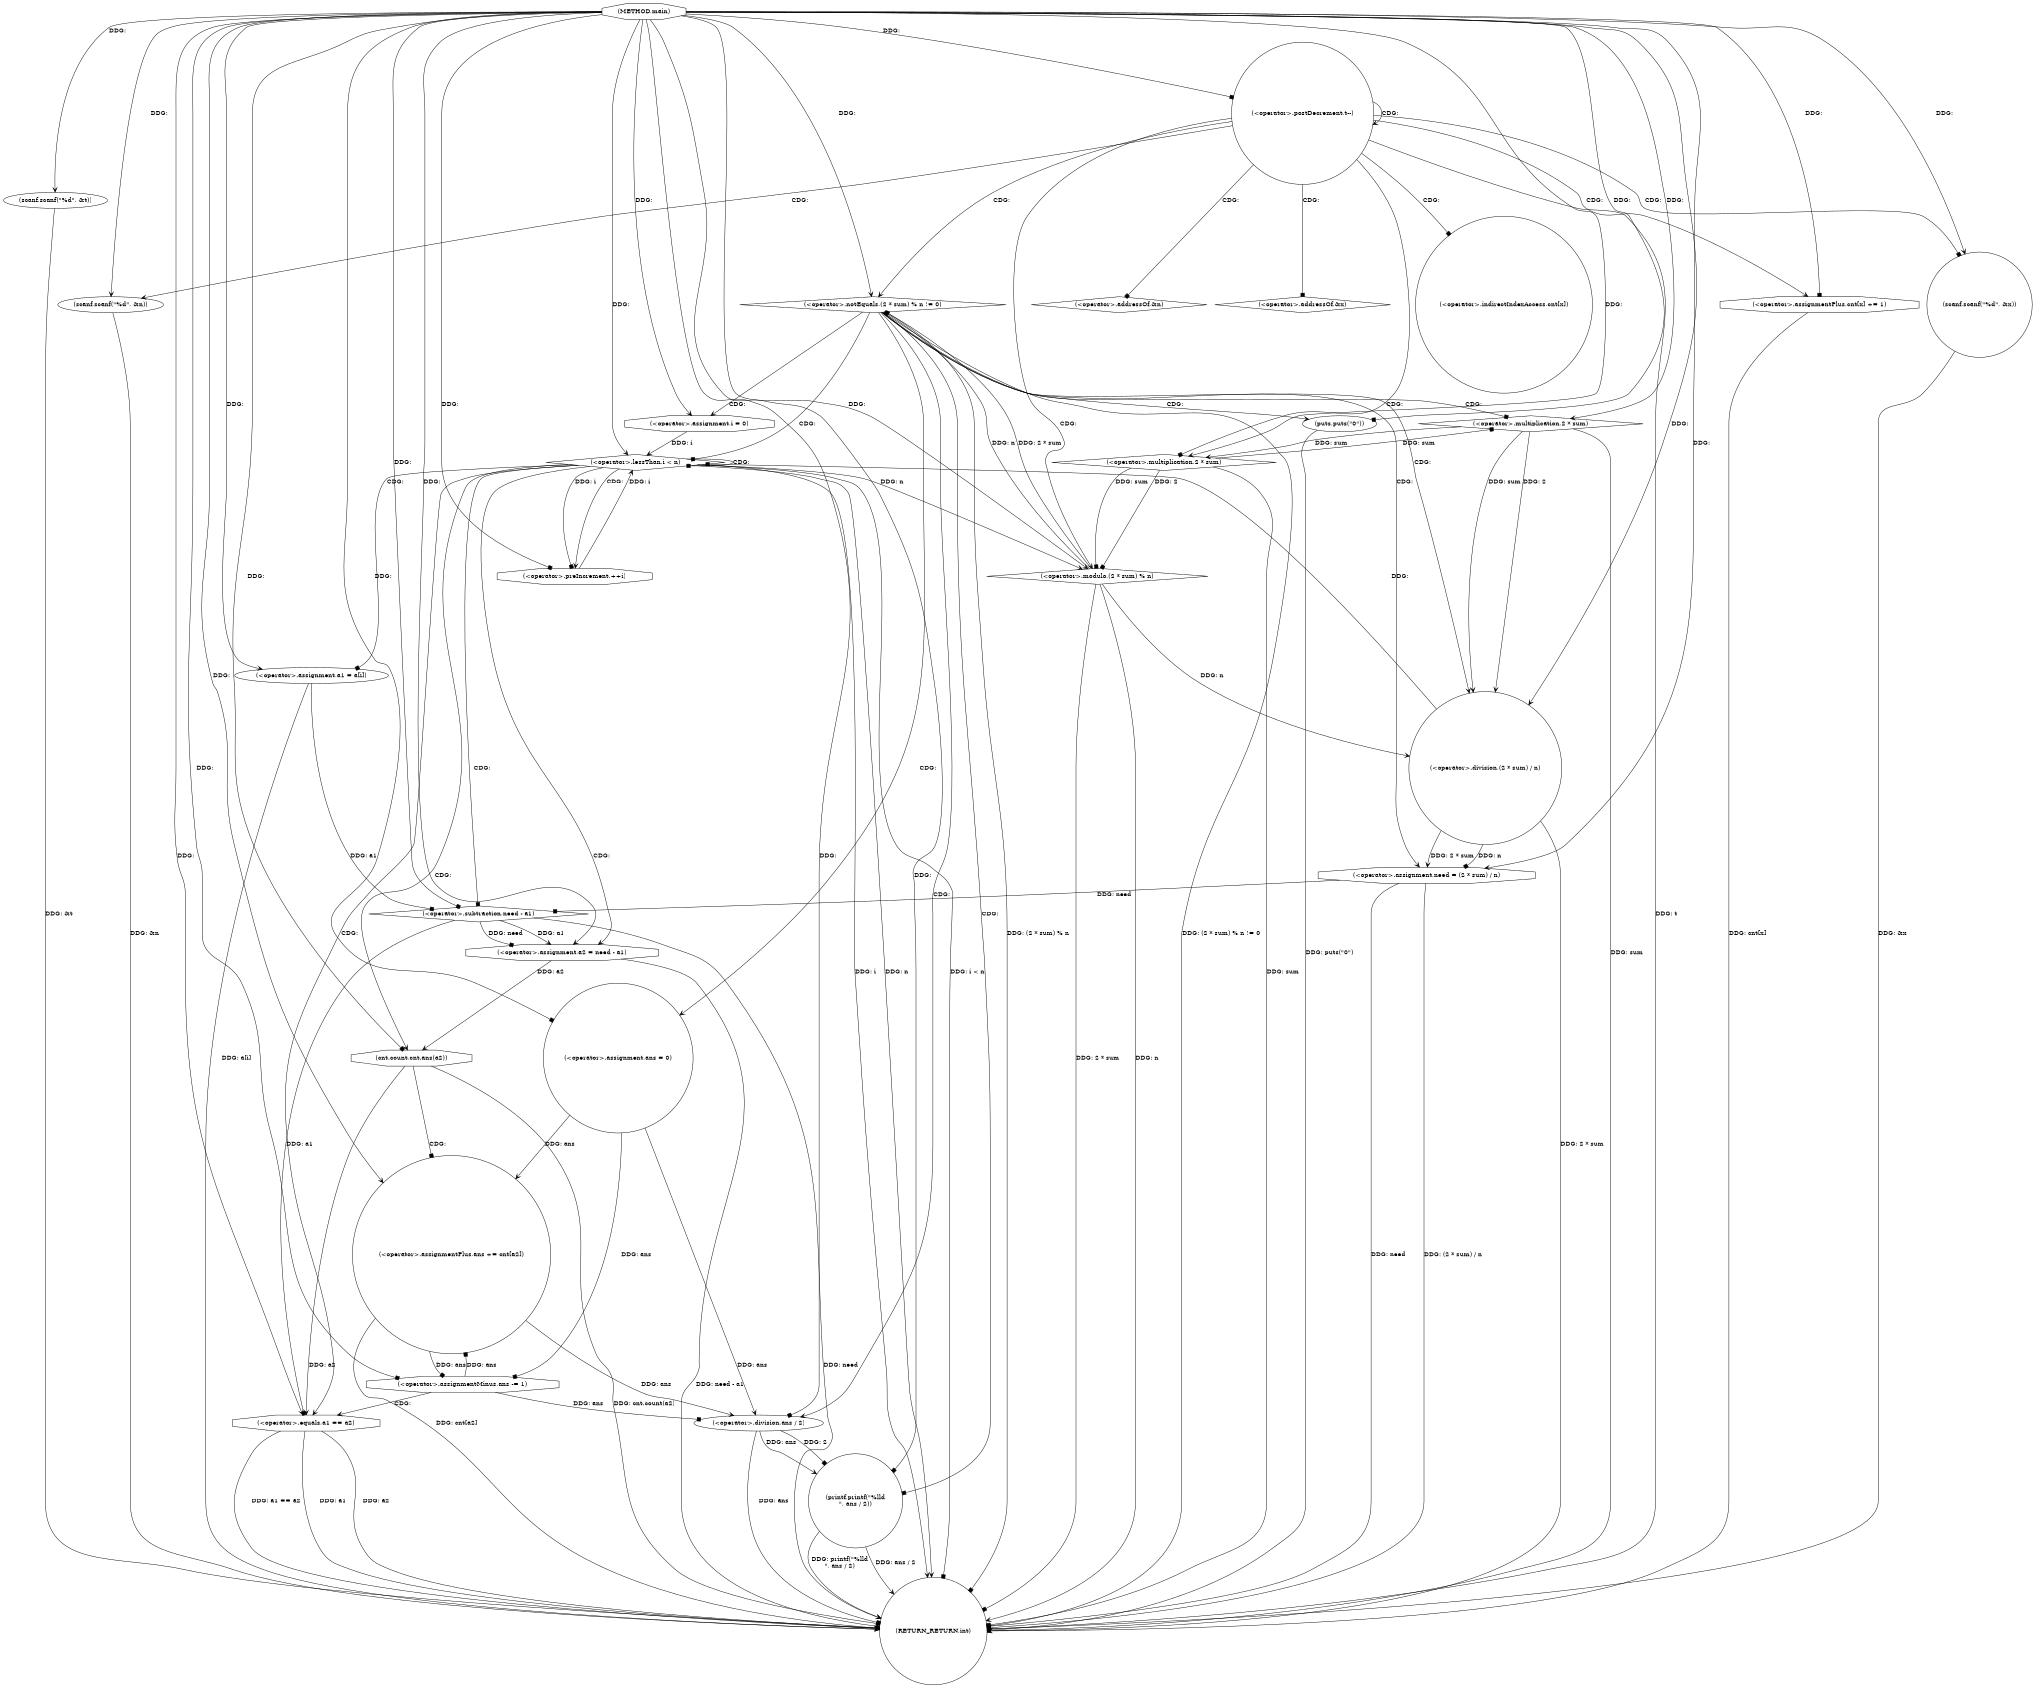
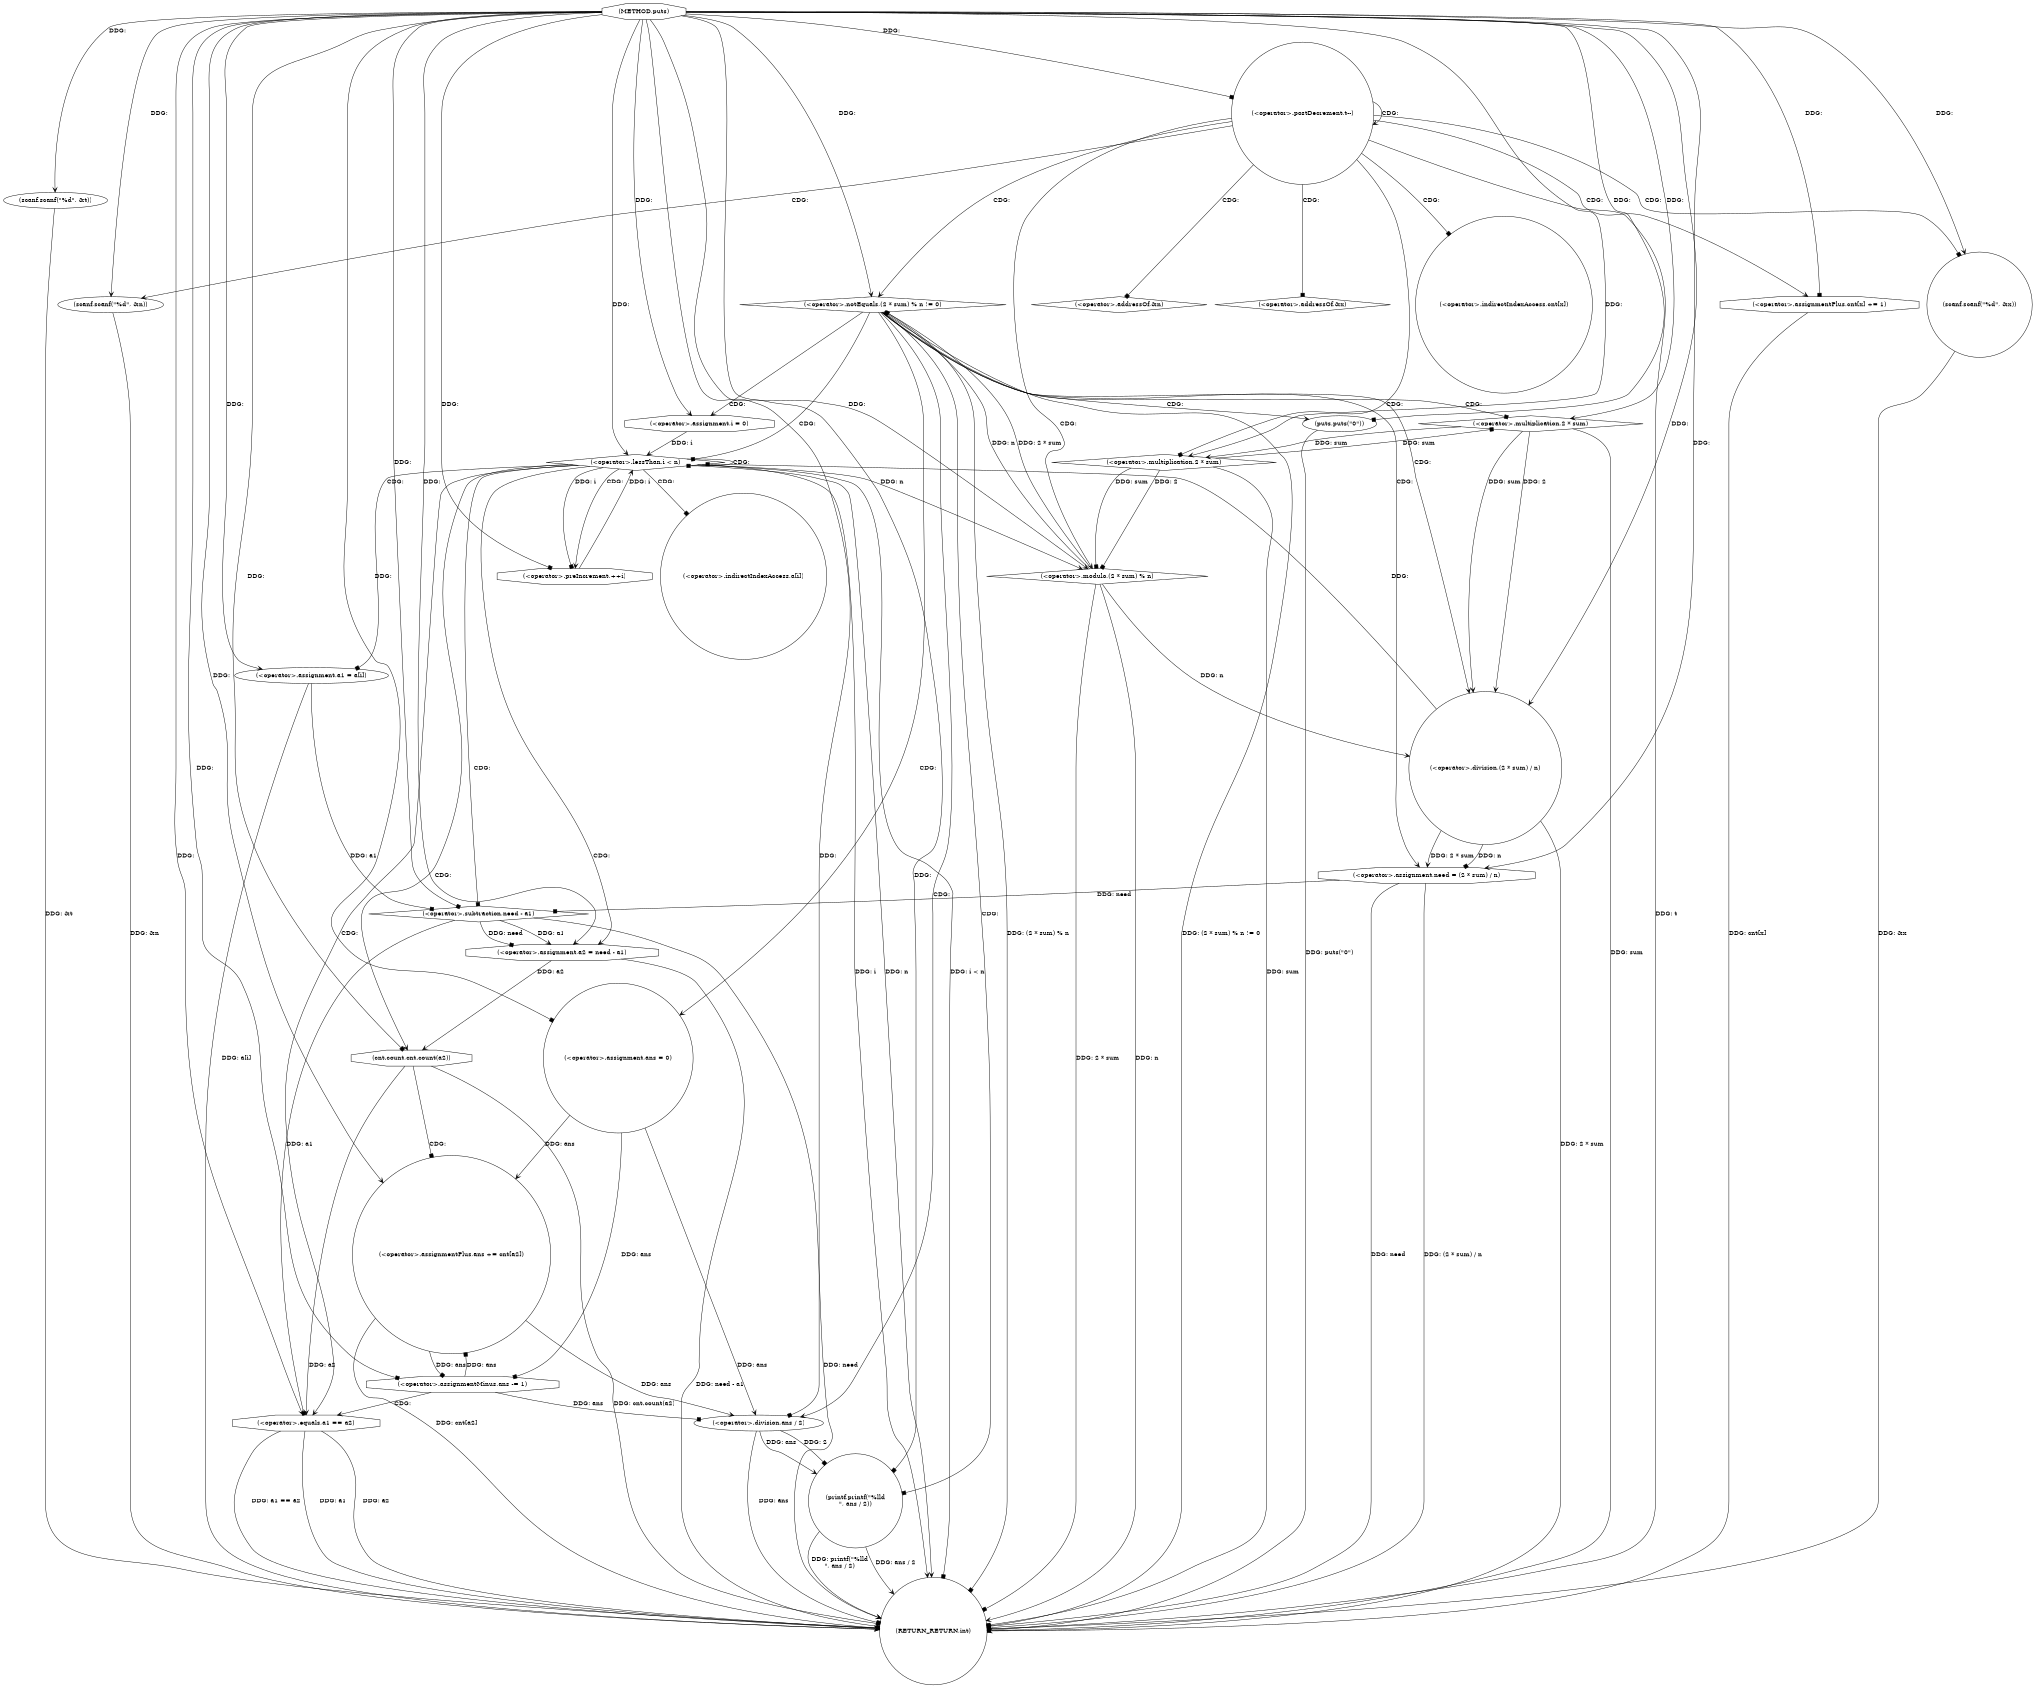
(644, 12) -> (644, 12)
none -> (744, 576)
(412, 1058) -> (412, 1058)
